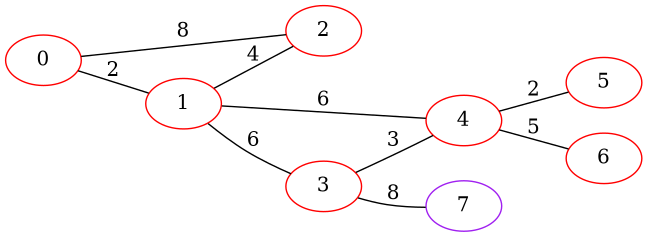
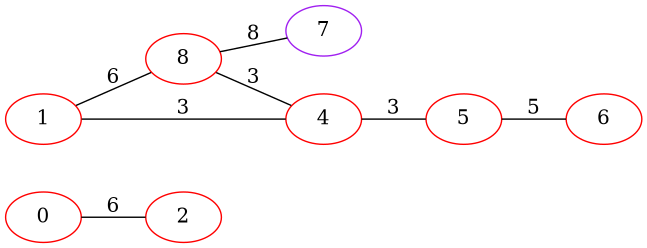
(184, 32) -> (114, 207)
(254, 67) -> none
(113, 82) -> none
(534, 90) -> (394, 109)
(324, 100) -> (184, 109)
(534, 139) -> (534, 119)
(324, 186) -> (184, 59)
